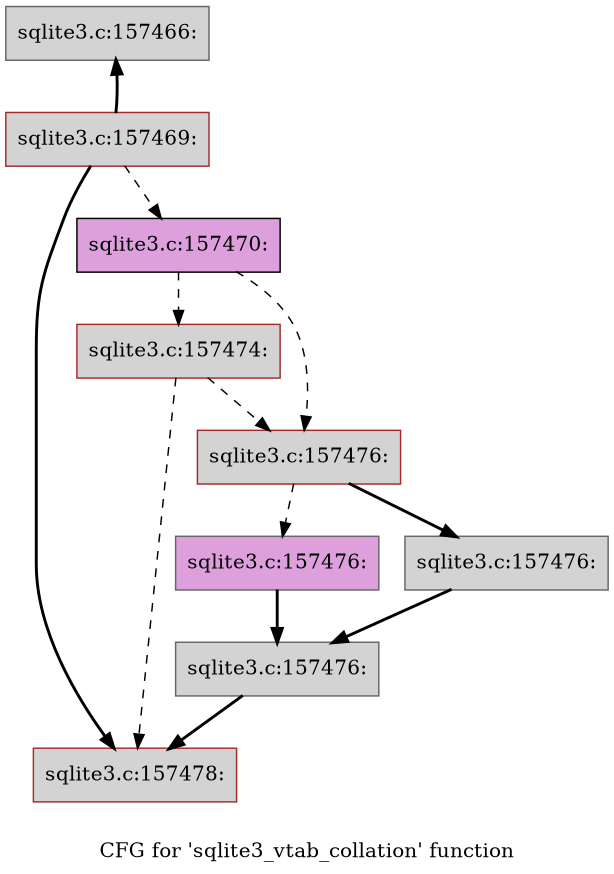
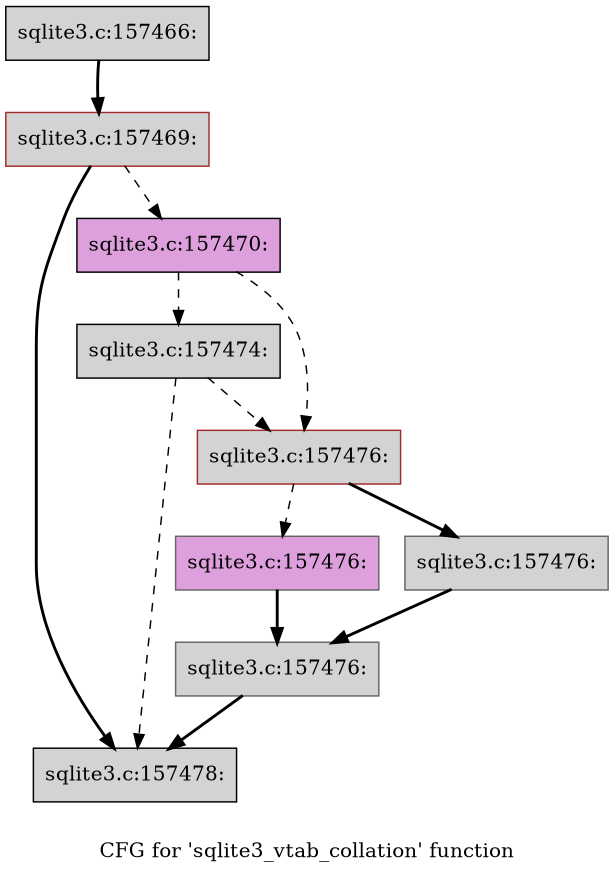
(107, 33) -> (107, 33)
(117, 94) -> (98, 79)
(179, 351) -> (179, 351)
(135, 775) -> (135, 775)
